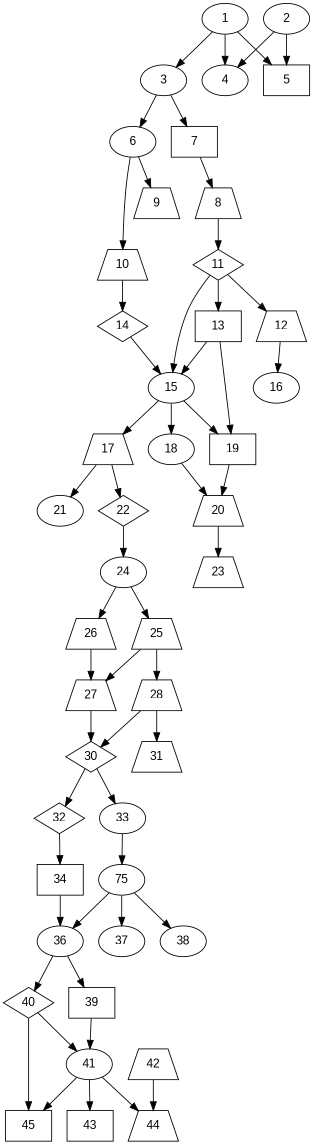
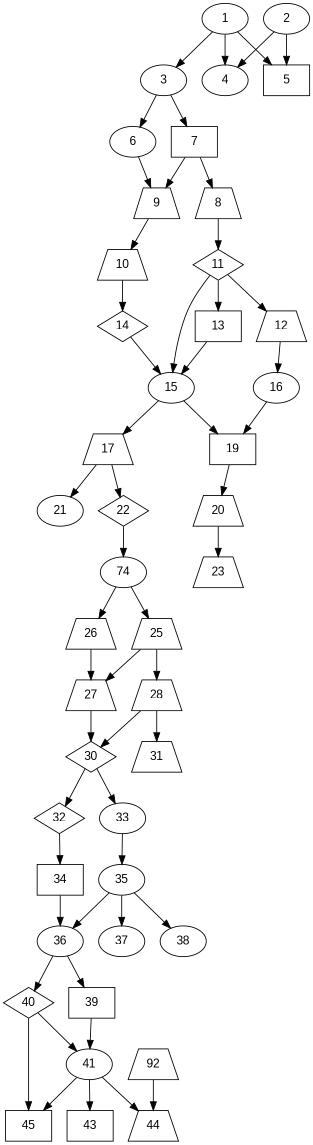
none -> (178, 169)
(125, 199) -> (142, 230)
(225, 383) -> (258, 414)
(171, 449) -> none
(123, 572) -> (123, 572)
(122, 880) -> (122, 880)
(153, 1064) -> (153, 1064)
